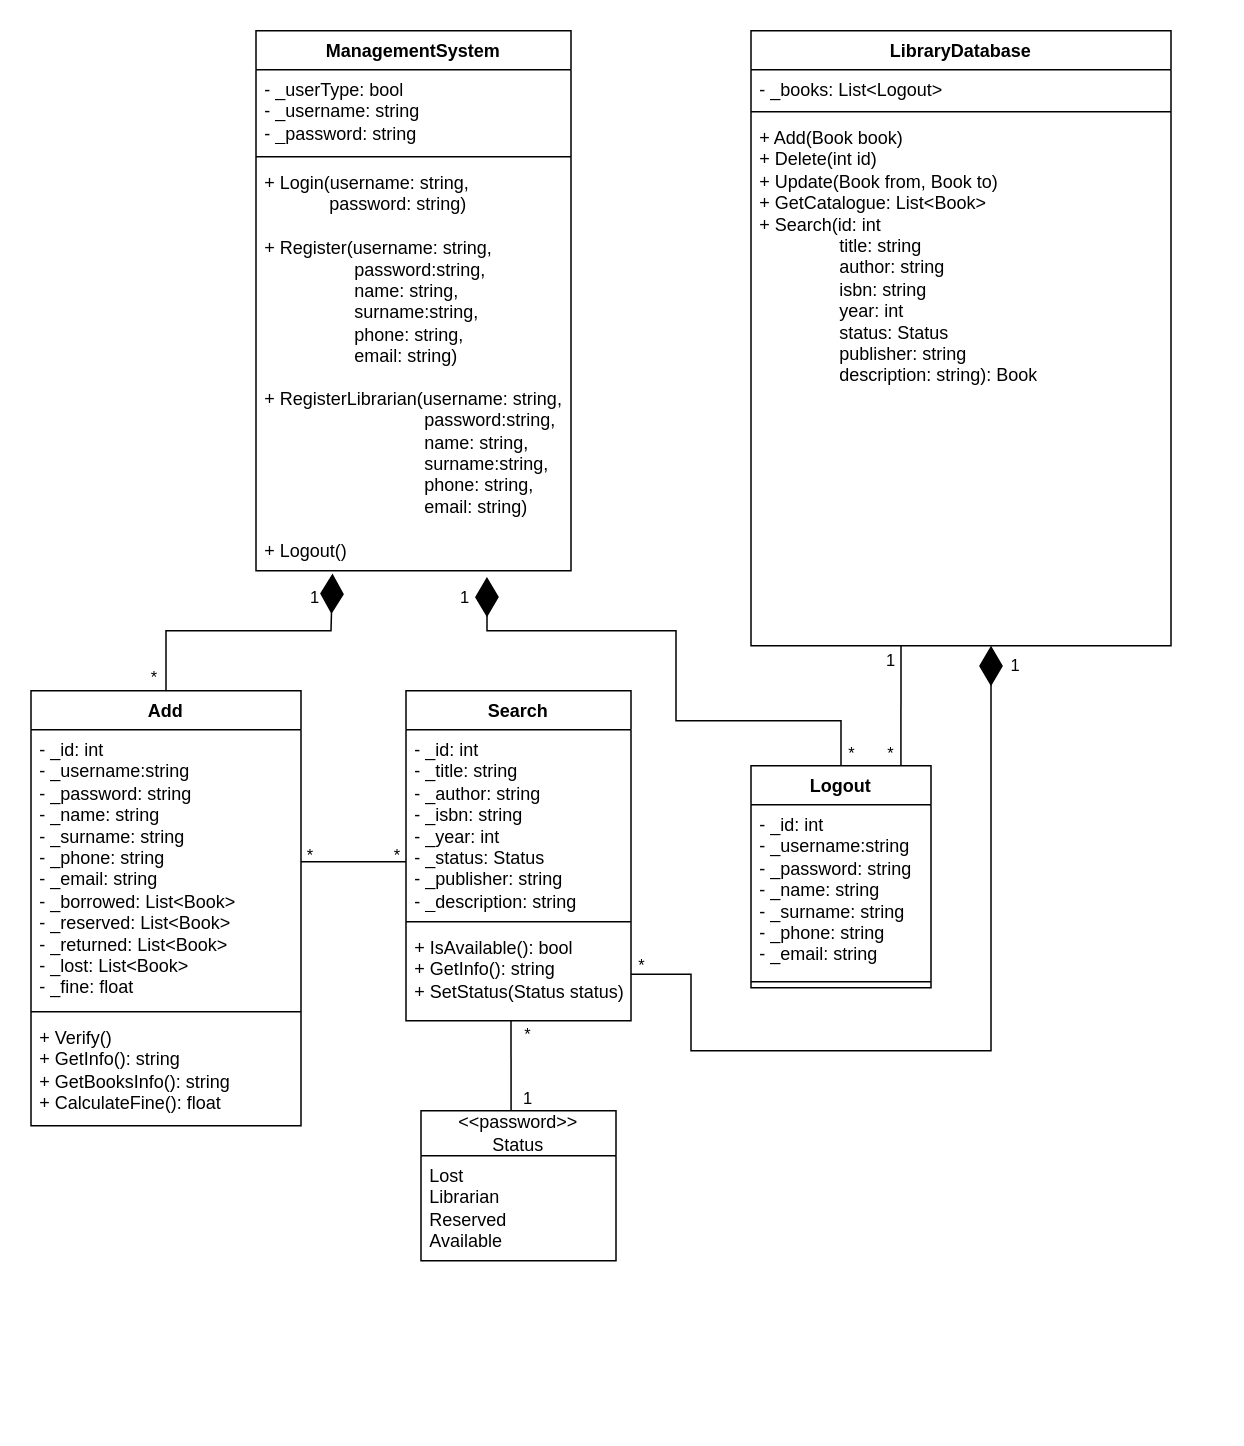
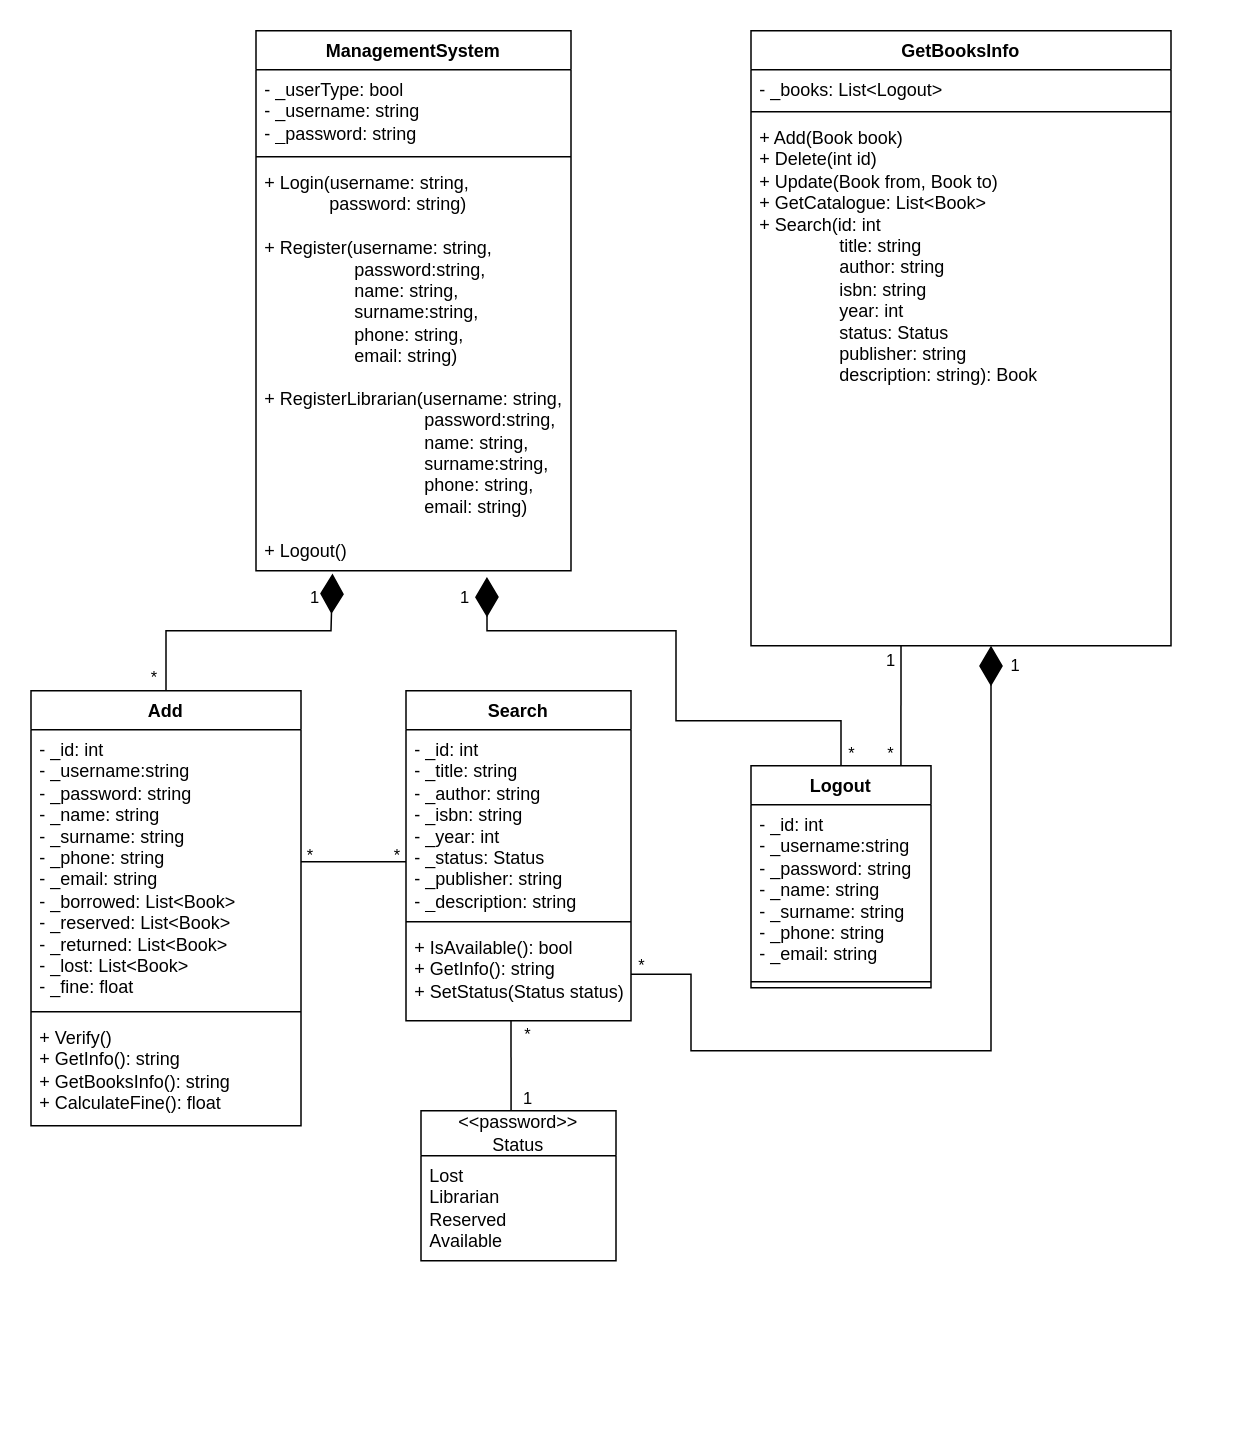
(961, 52) -> (961, 52)
